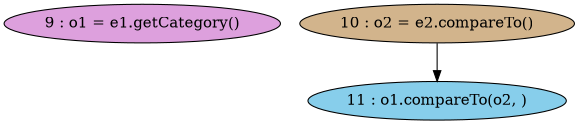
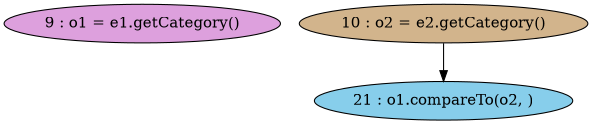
(437, 24) -> (444, 24)
(437, 101) -> (444, 101)
